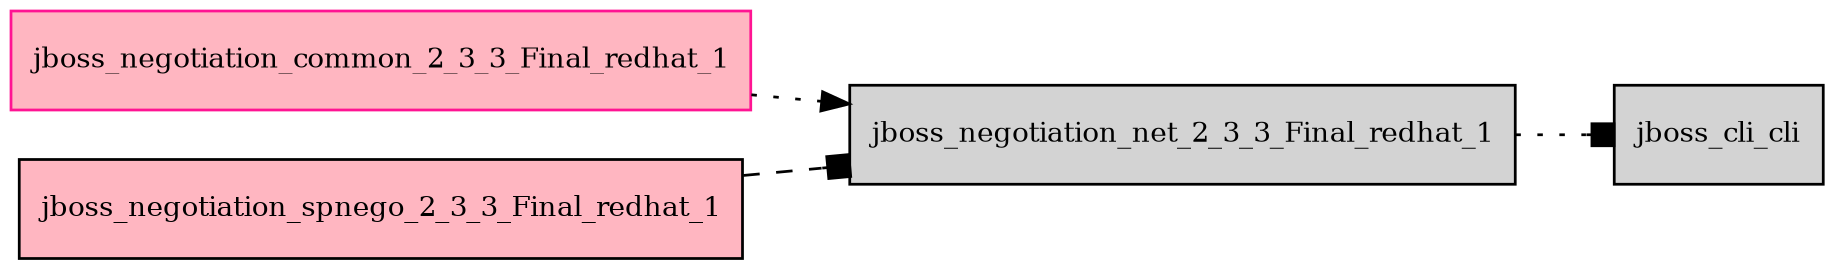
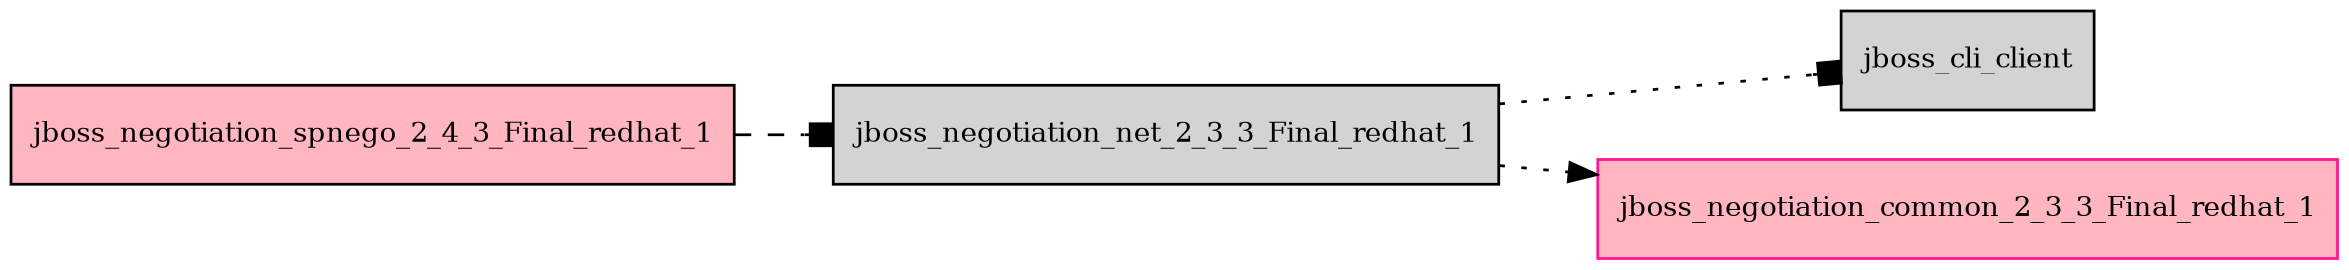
(786, 98) -> (1534, 169)
(1719, 135) -> (1968, 60)
(381, 209) -> (373, 135)
